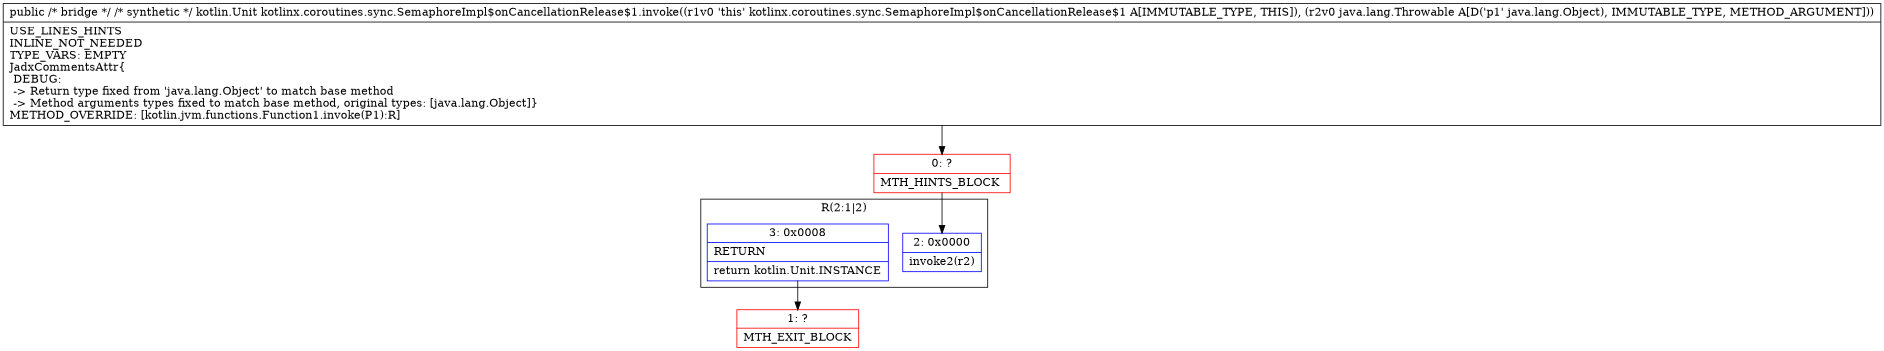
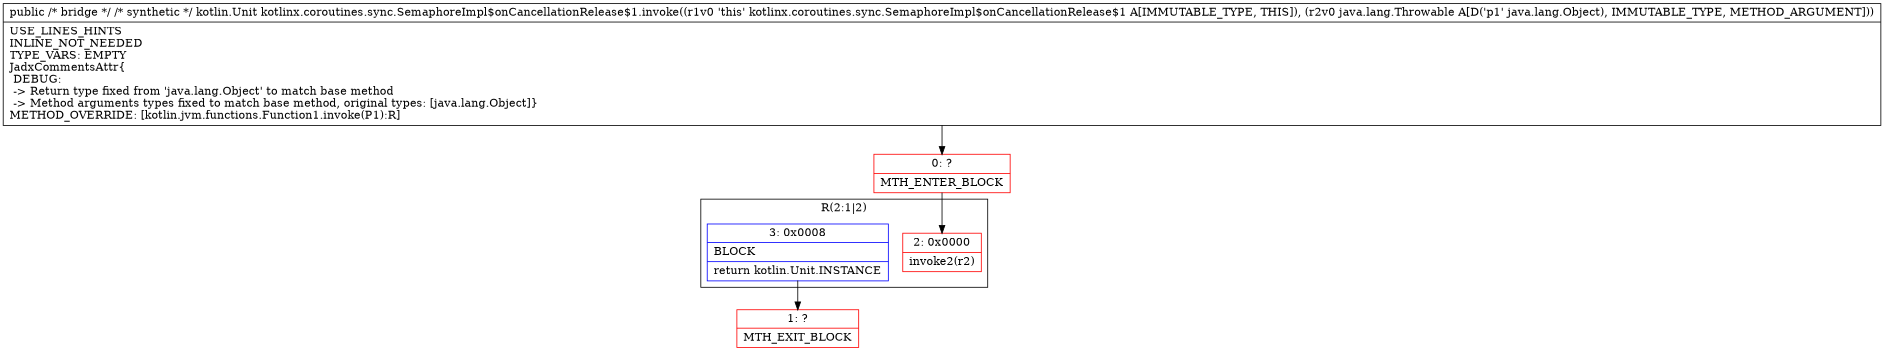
(940, 183) -> (942, 183)
(740, 252) -> (734, 252)
(942, 252) -> (942, 252)
